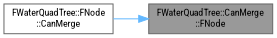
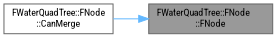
(211, 19) -> (211, 19)
